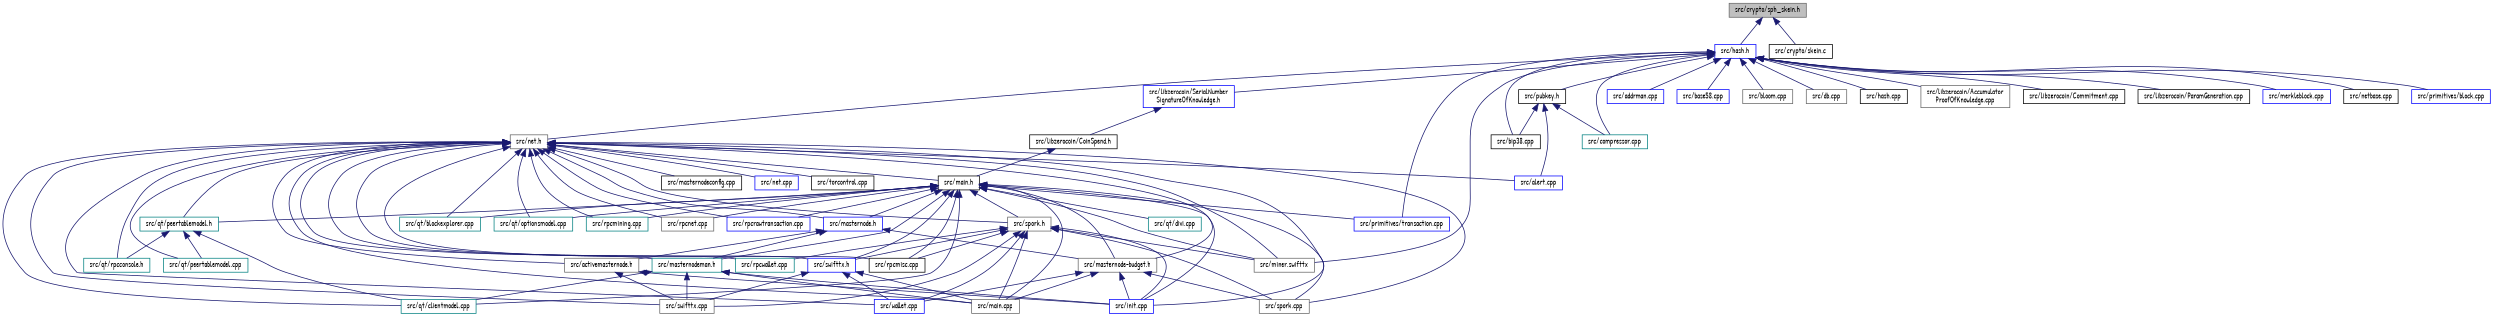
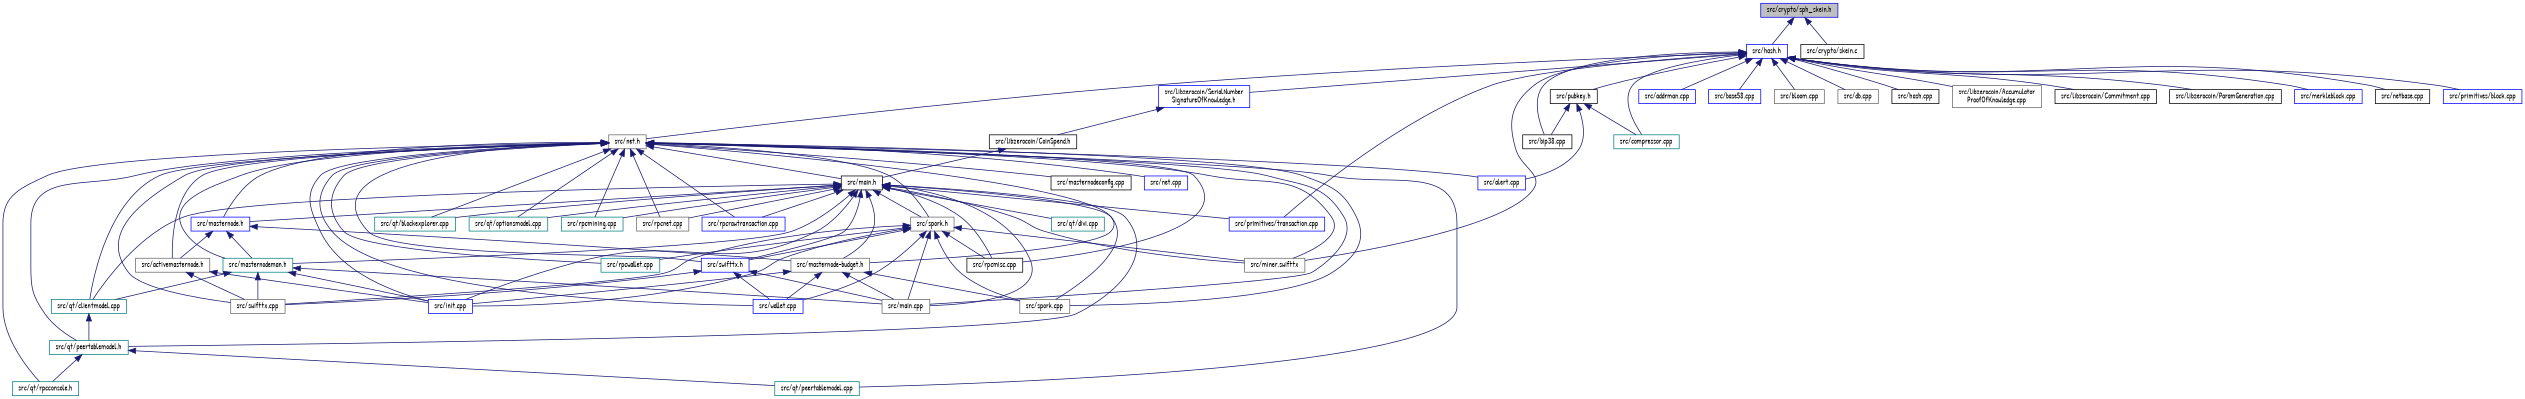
(1768, 10) -> (1799, 10)
(843, 183) -> none
(298, 276) -> (89, 331)
